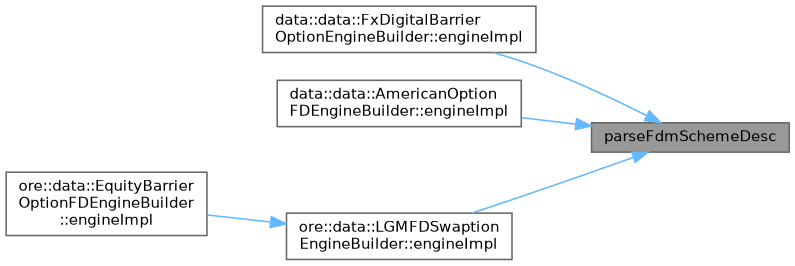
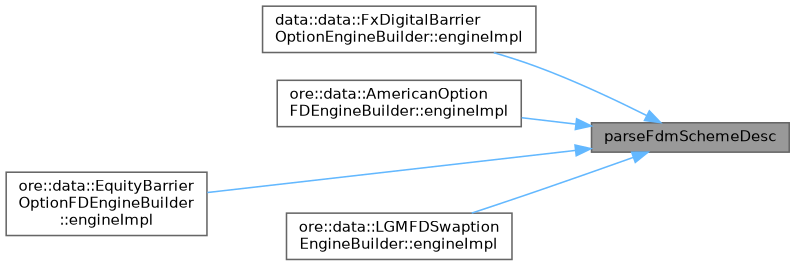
(399, 103) -> (399, 103)
(239, 219) -> (391, 171)
